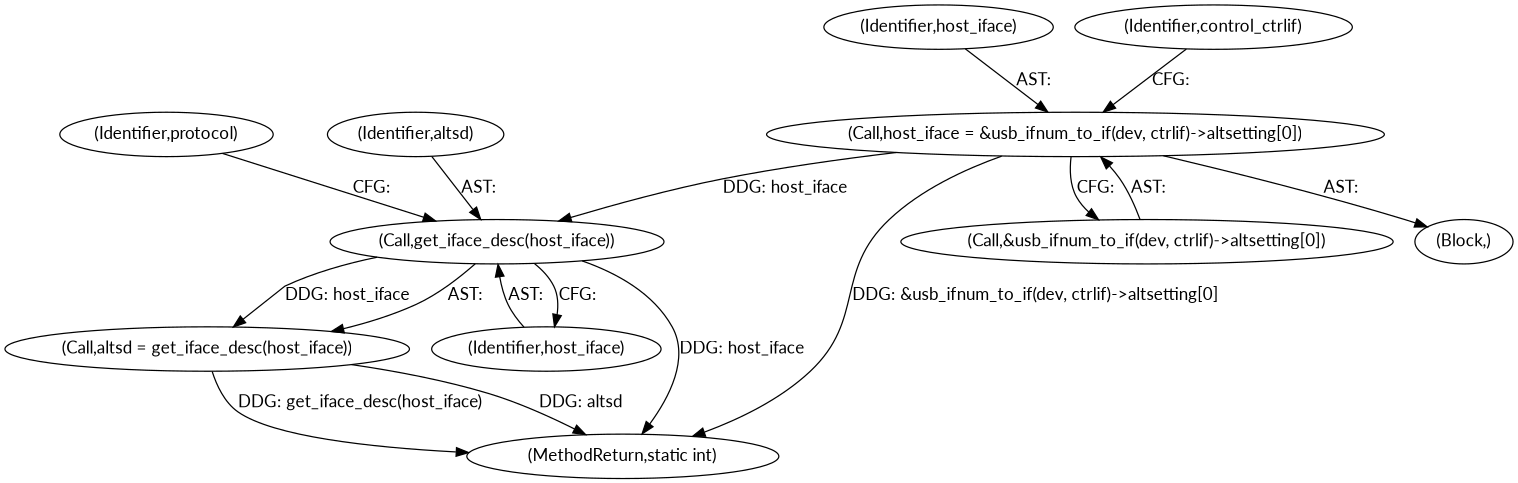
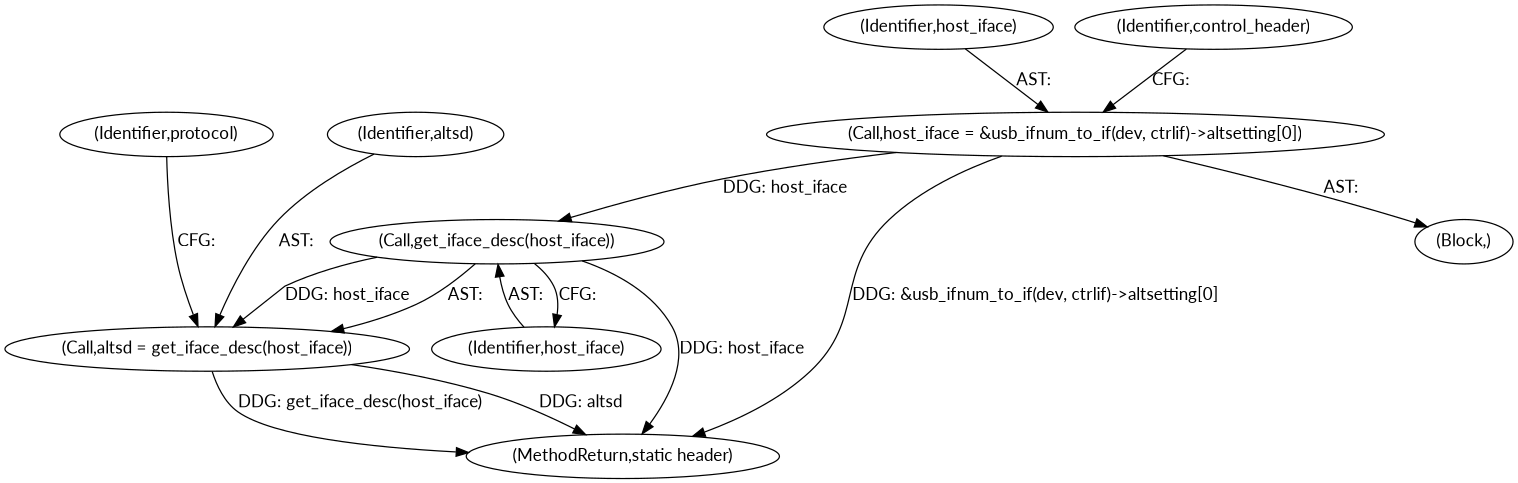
(1214, 27) -> (1214, 27)
(452, 183) -> (280, 218)
(323, 185) -> (173, 237)
(1147, 242) -> none
(623, 456) -> (623, 456)
